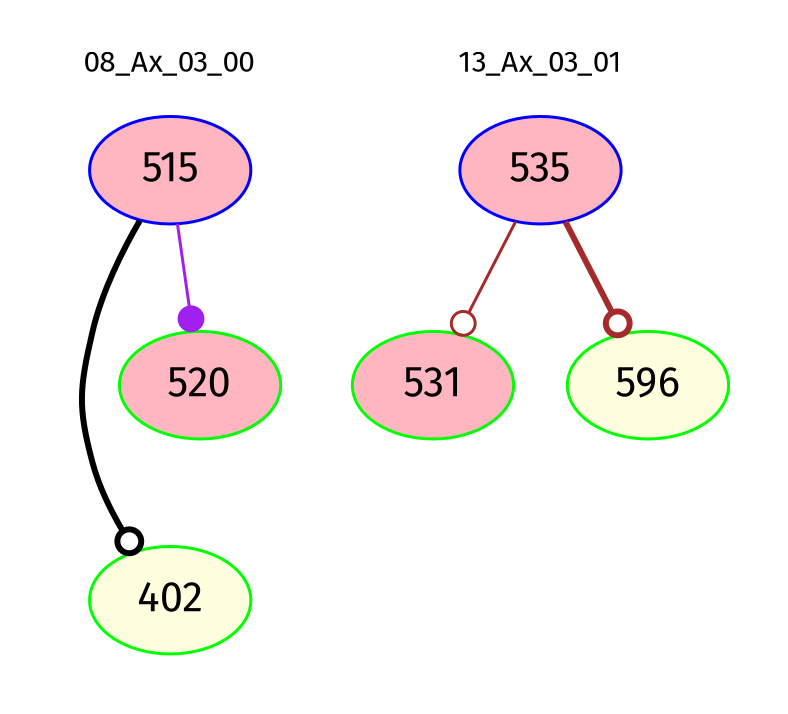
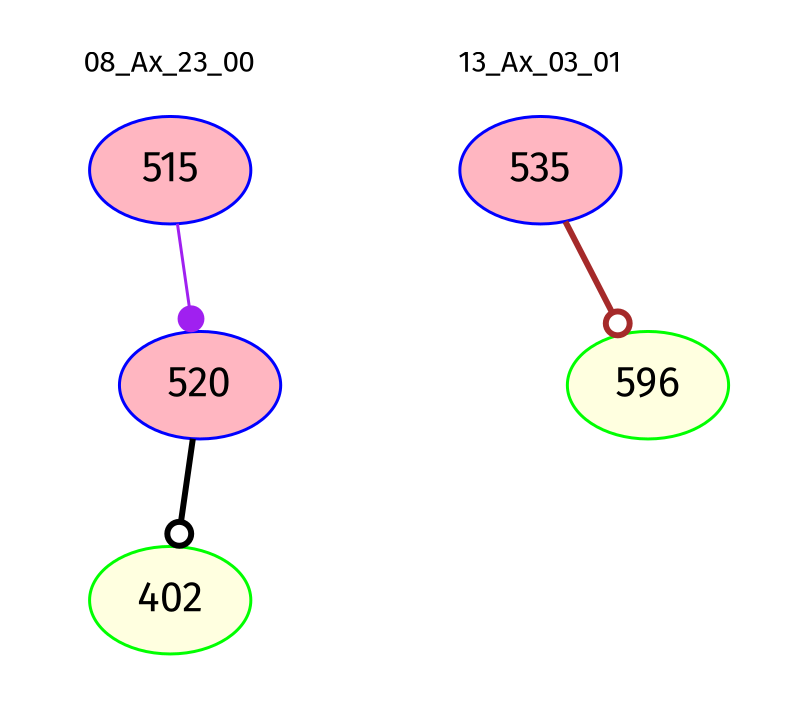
(170, 64) -> (170, 64)
(84, 374) -> (187, 480)
(200, 385) -> (200, 385)
(433, 385) -> none
